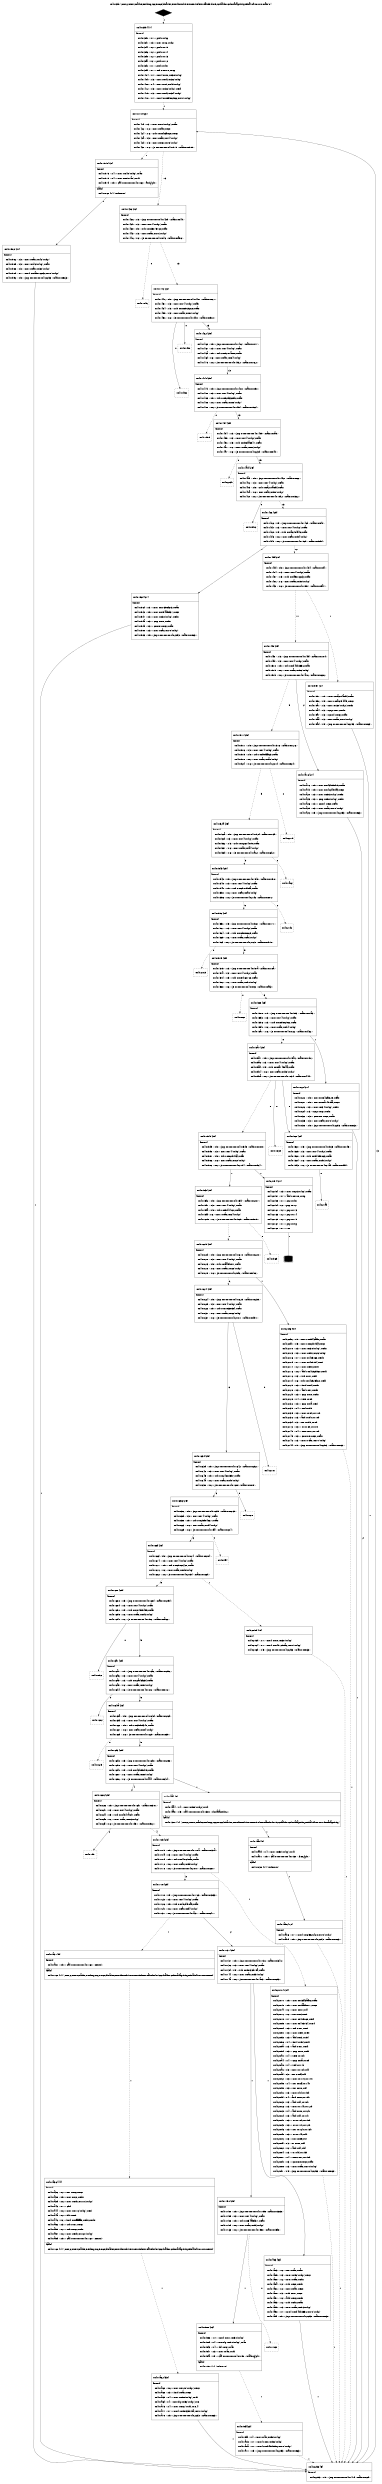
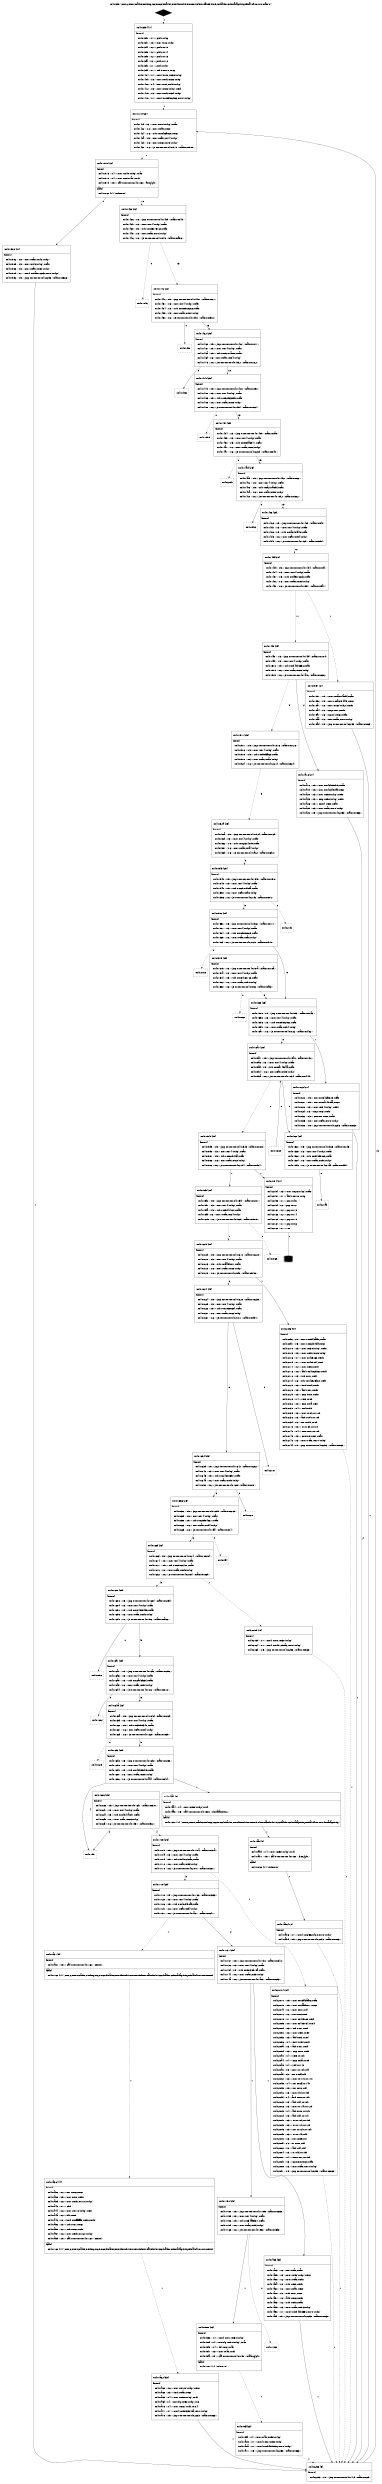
(162, 178) -> (140, 201)
(173, 355) -> (191, 376)
(165, 616) -> none
(288, 839) -> none
(287, 883) -> none
(244, 950) -> (284, 971)
(274, 1113) -> (279, 1115)
(133, 1787) -> (83, 1810)
